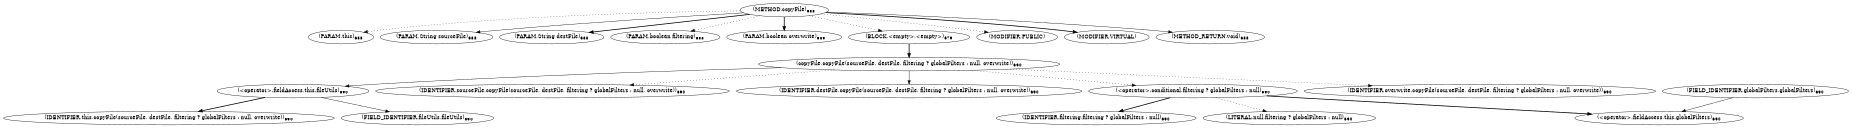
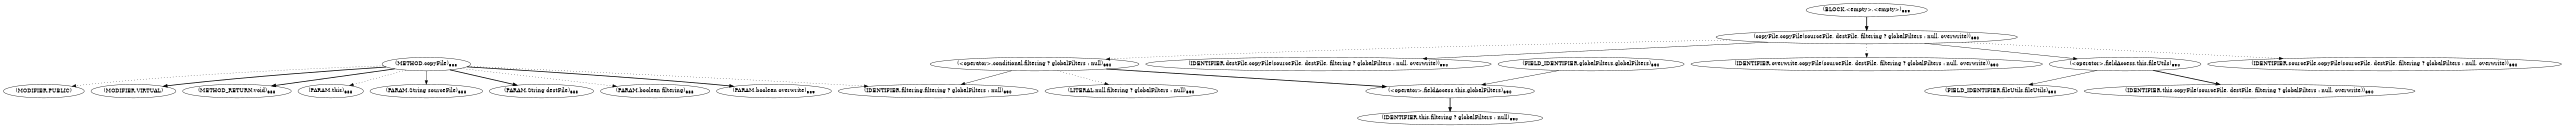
(998, 20) -> (335, 77)
(844, 23) -> (666, 76)
(948, 37) -> (1906, 10)
(1146, 104) -> (988, 77)
none -> (1450, 118)
